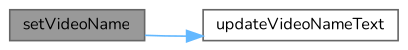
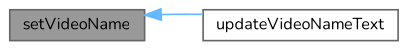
(166, 36) -> (182, 14)
